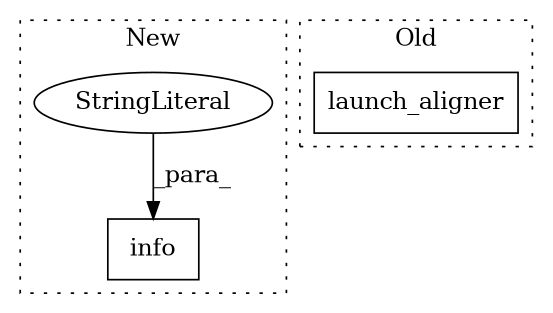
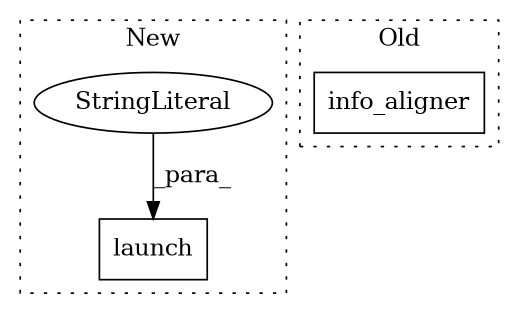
(416, 103) -> (399, 103)
(153, 249) -> (153, 249)
